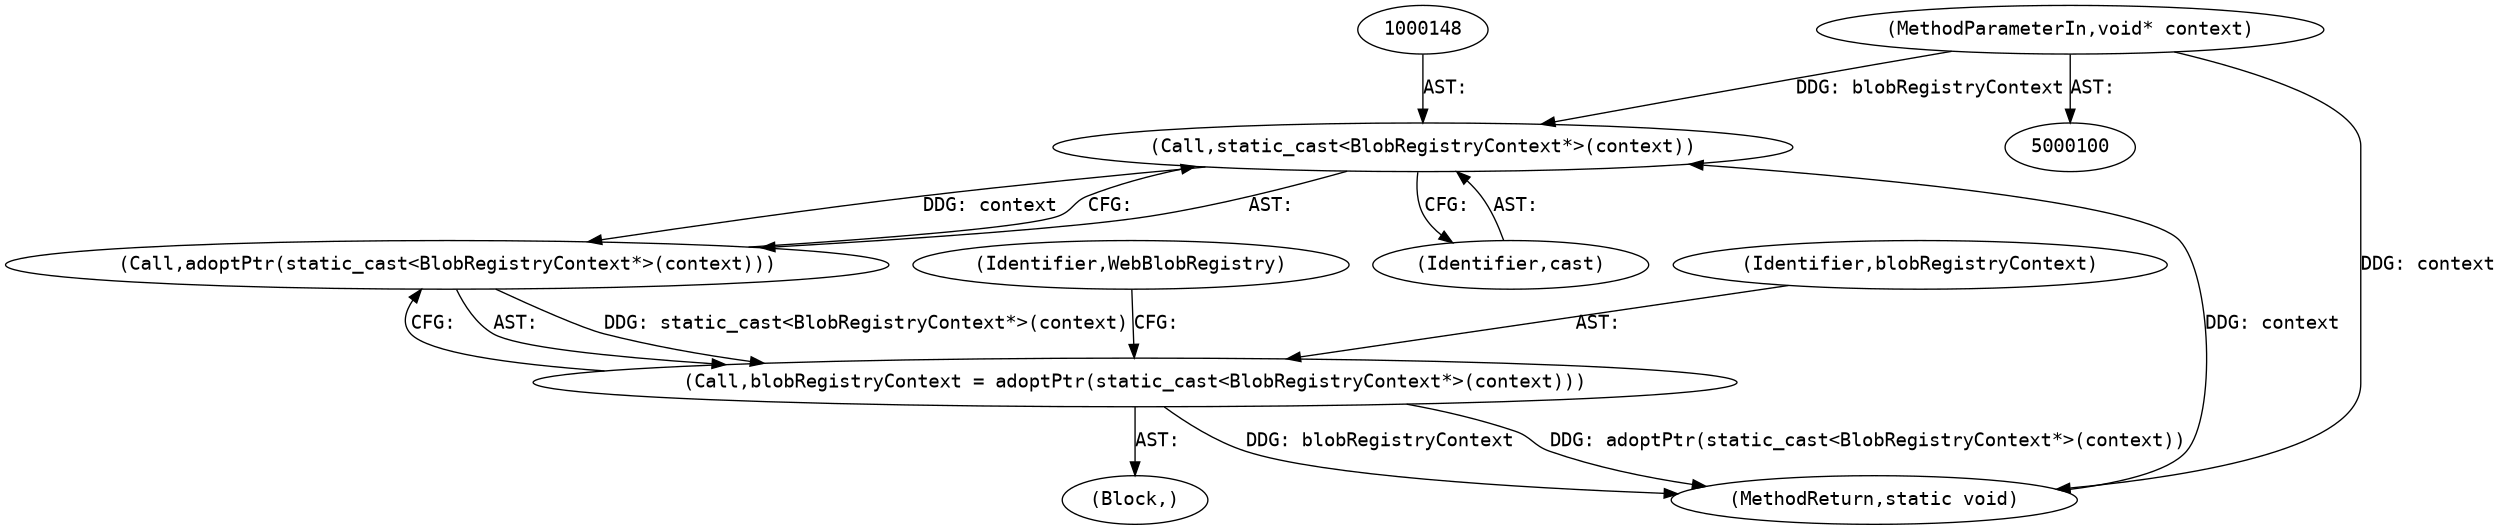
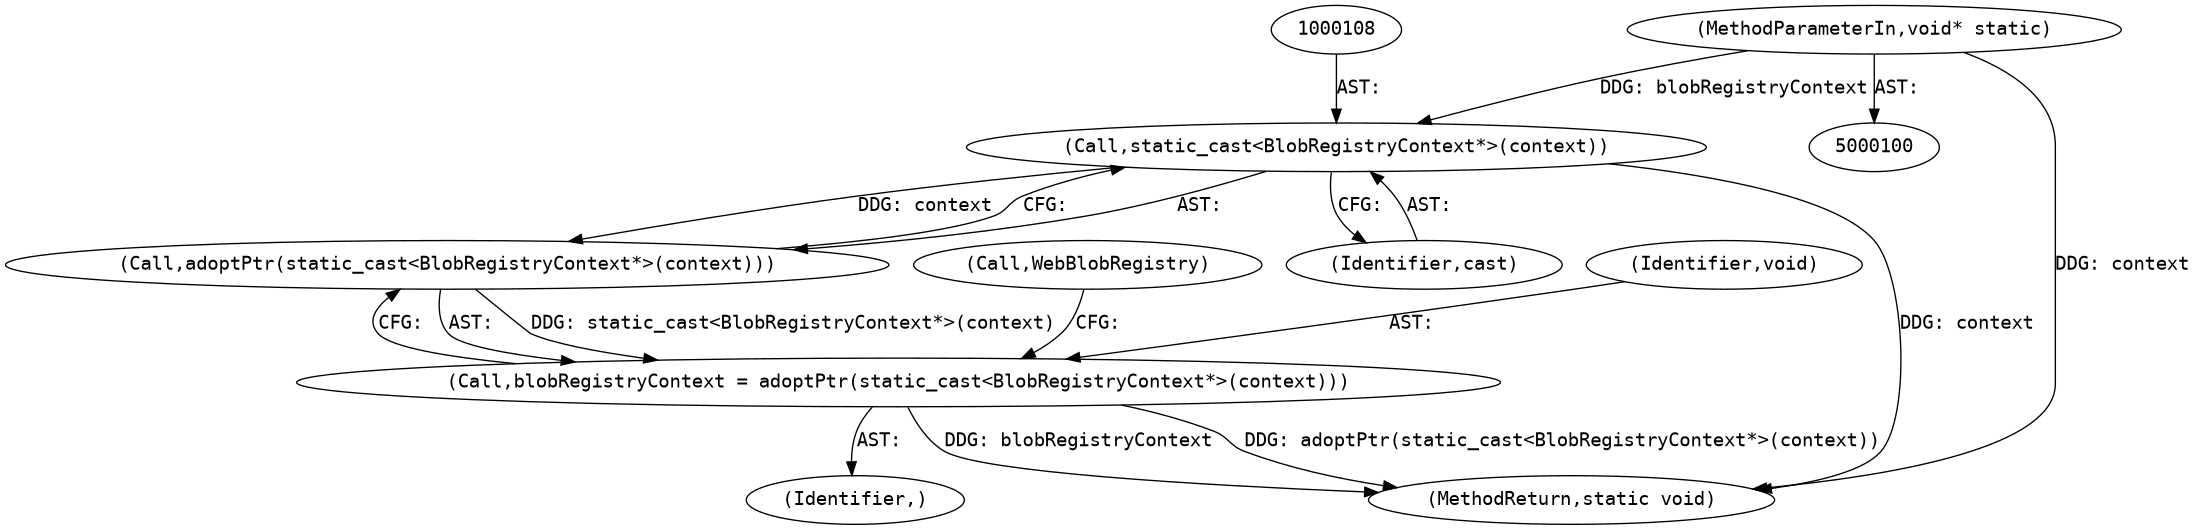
(1423, 30) -> (1336, 30)
(2070, 30) -> (1874, 30)
(2119, 216) -> (1887, 266)
(1131, 265) -> (1088, 265)
(1920, 265) -> (1724, 265)
(1135, 500) -> (855, 500)
